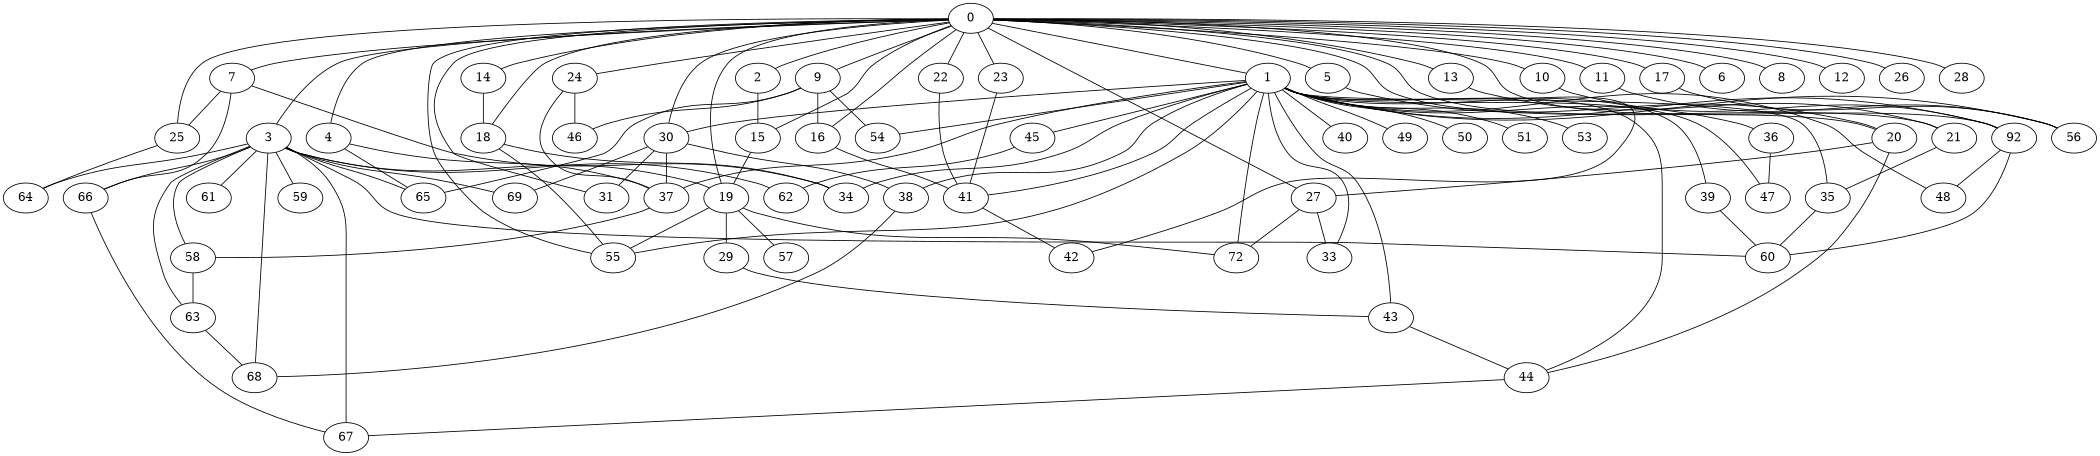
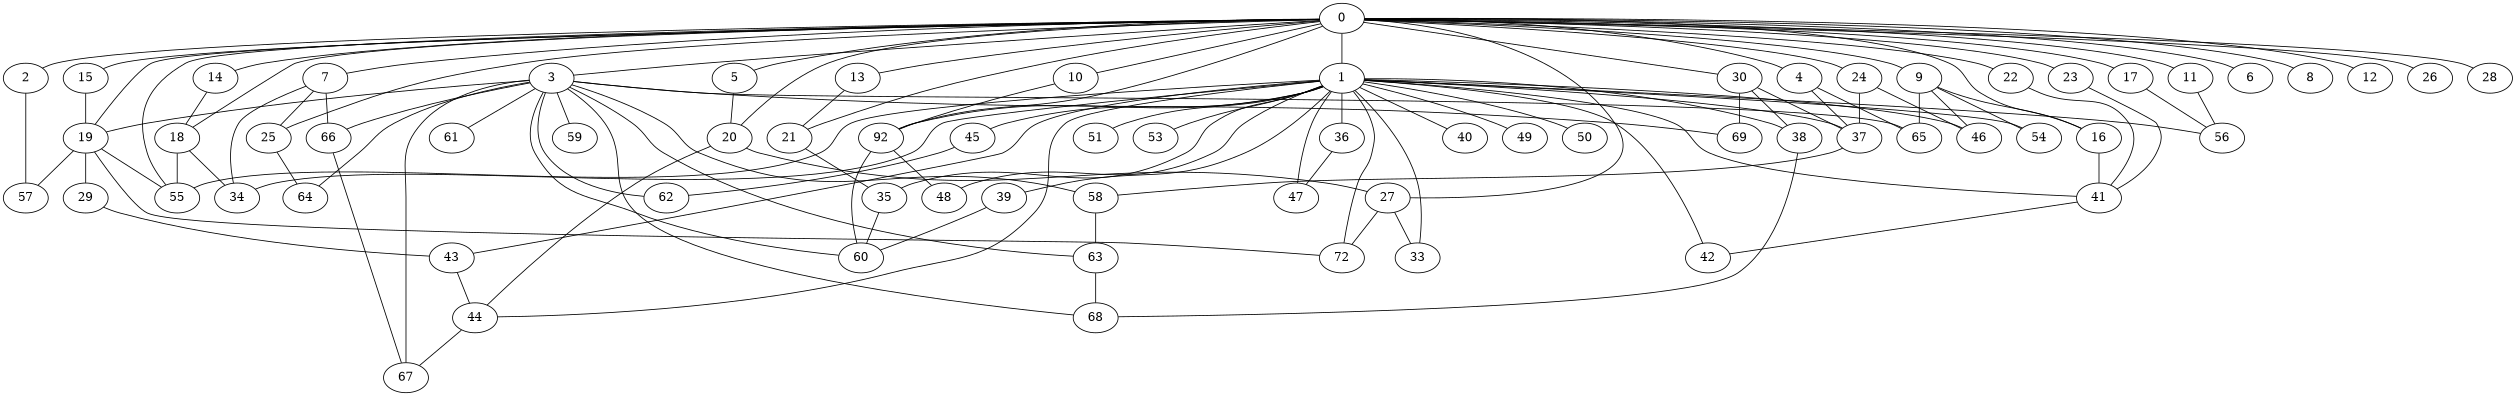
(966, 100) -> (1665, 92)
(758, 108) -> (26, 138)
(606, 198) -> none
